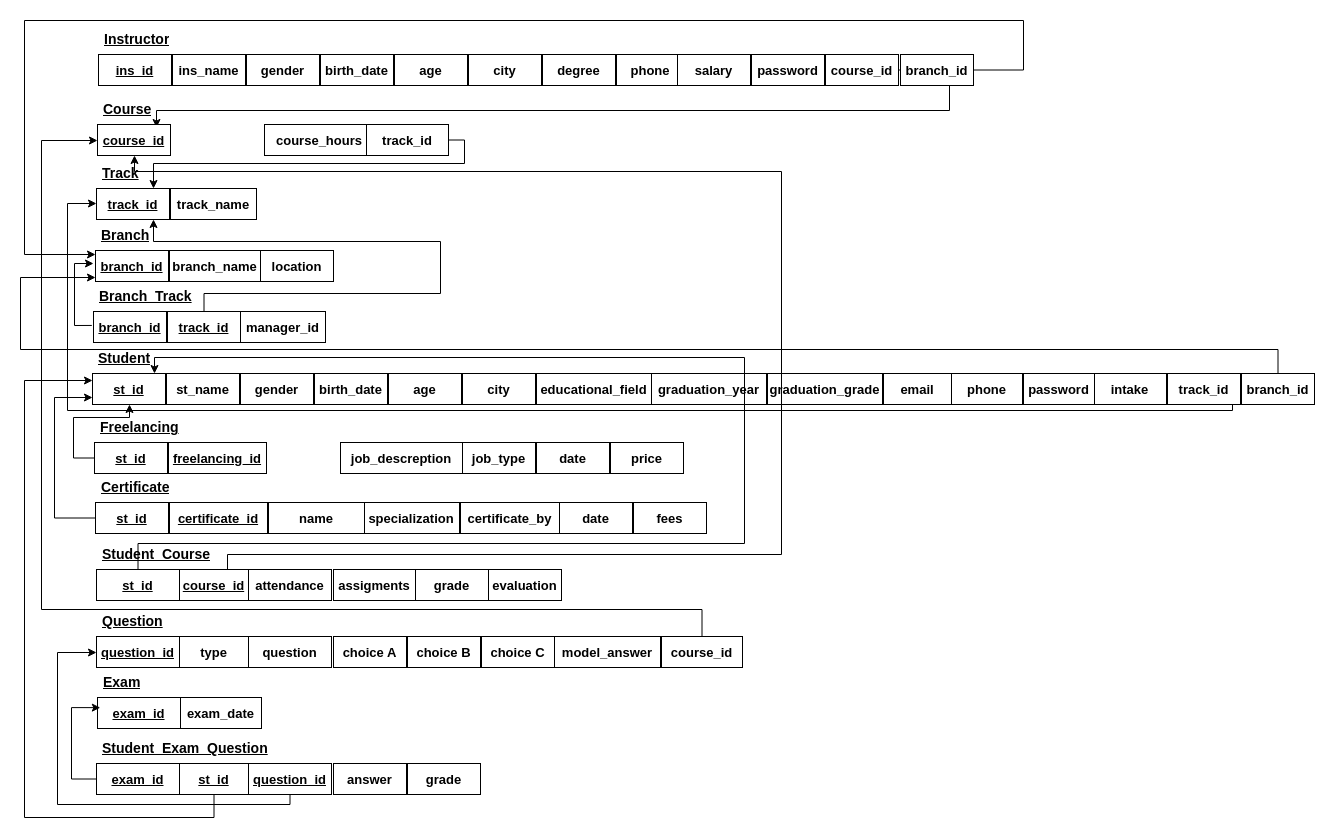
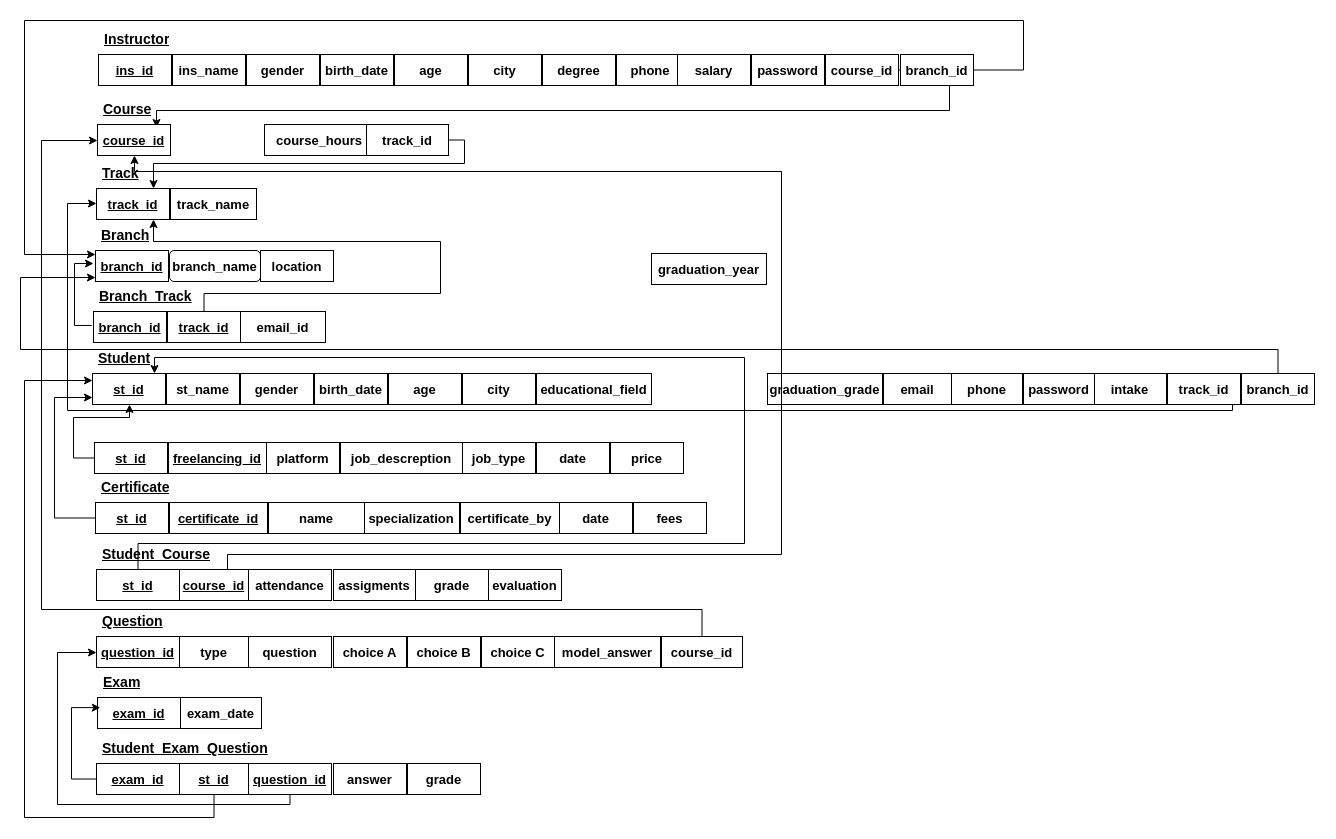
(215, 266) -> (215, 266)
(283, 328) -> (283, 328)
(709, 389) -> (709, 269)
(141, 427) -> none
none -> (303, 458)
